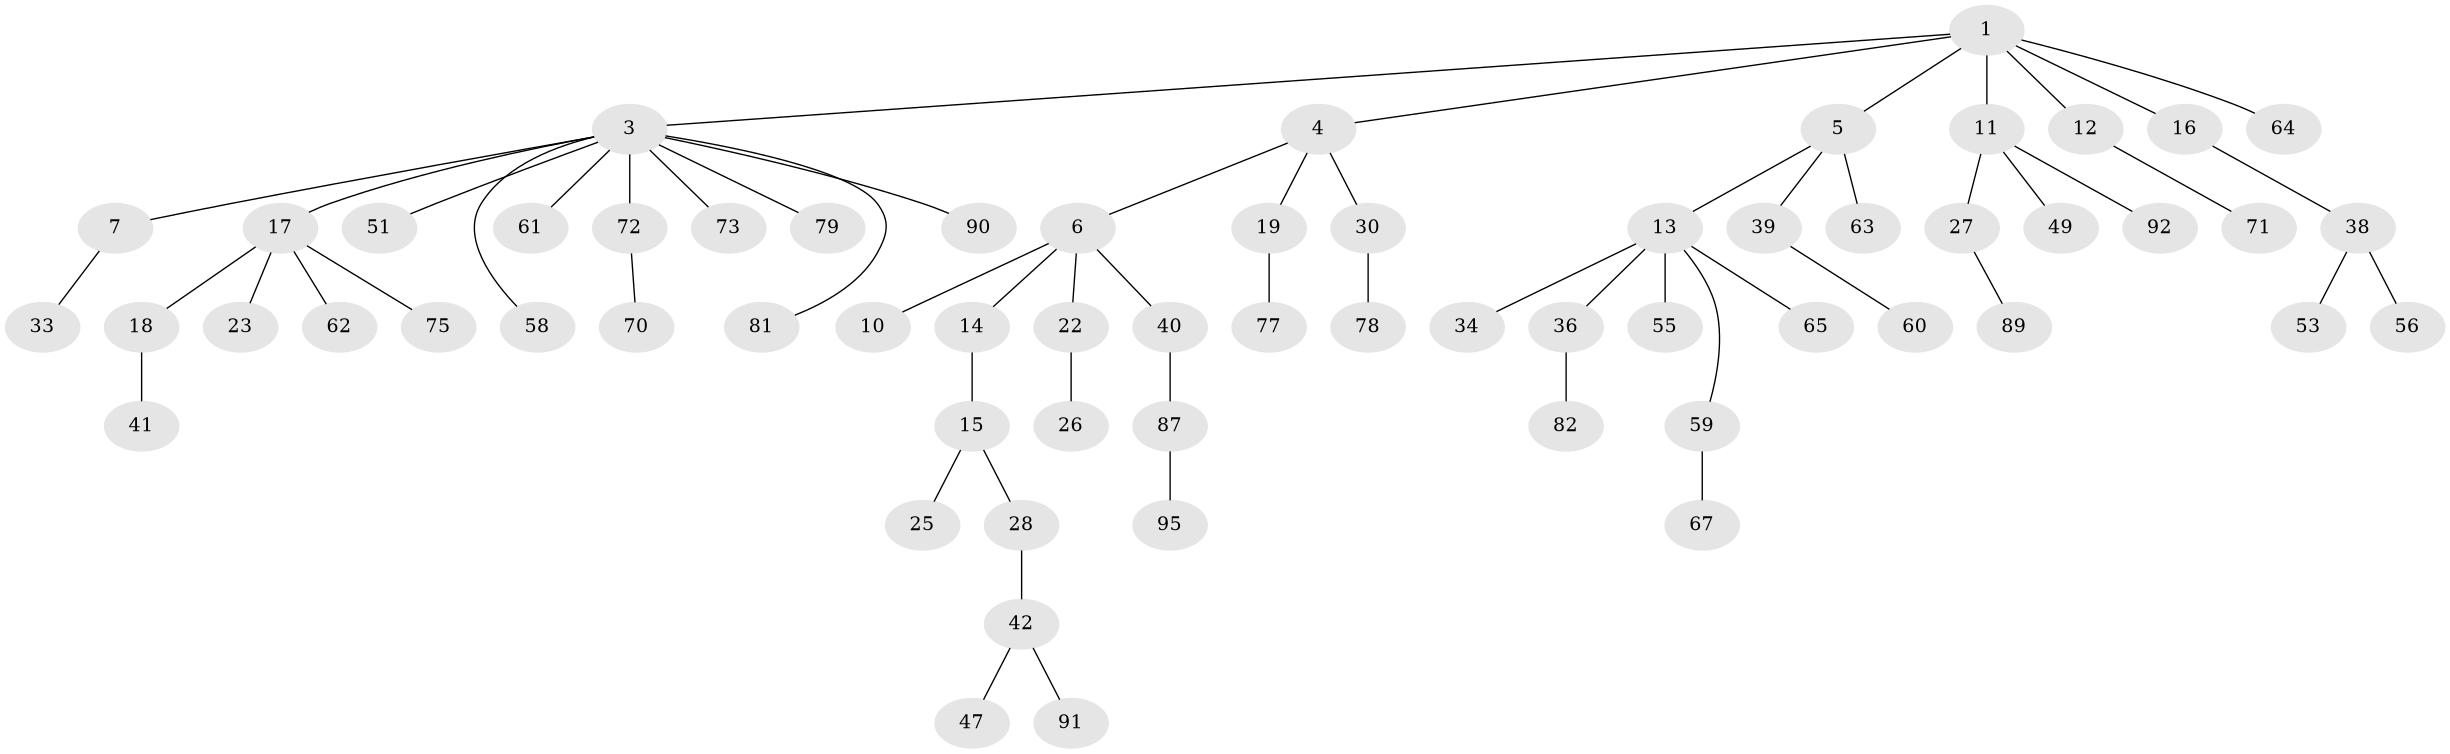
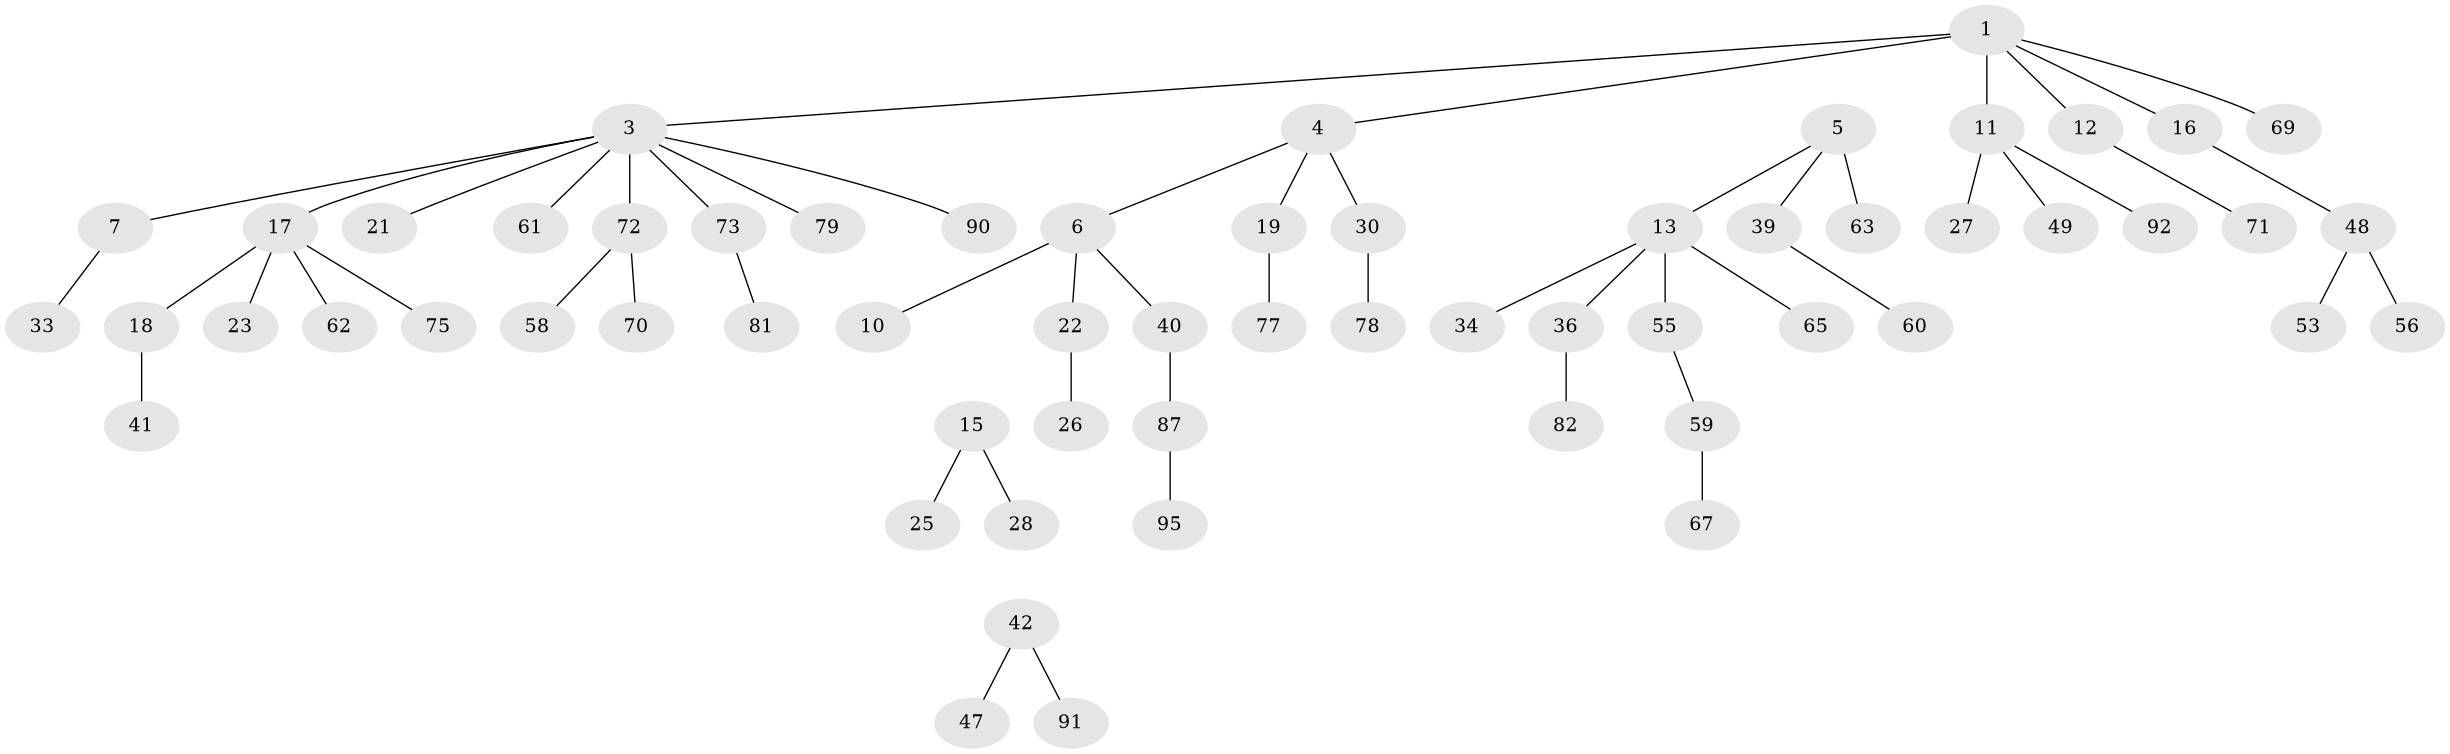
(1912, 80) -> none
(2284, 129) -> (2284, 129)
(487, 197) -> (584, 278)
(874, 201) -> (745, 278)
(380, 228) -> (380, 228)
(2358, 228) -> (2358, 228)
(1718, 322) -> (1684, 377)
(972, 327) -> none
(2014, 327) -> none
(1022, 575) -> none
